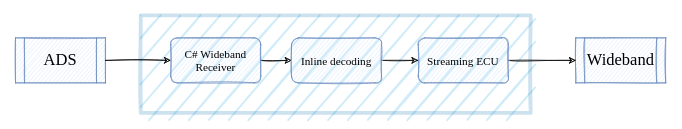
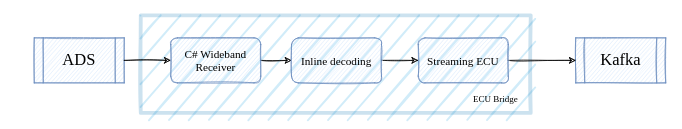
(60, 60) -> (79, 60)
(621, 60) -> (621, 60)
none -> (496, 99)
